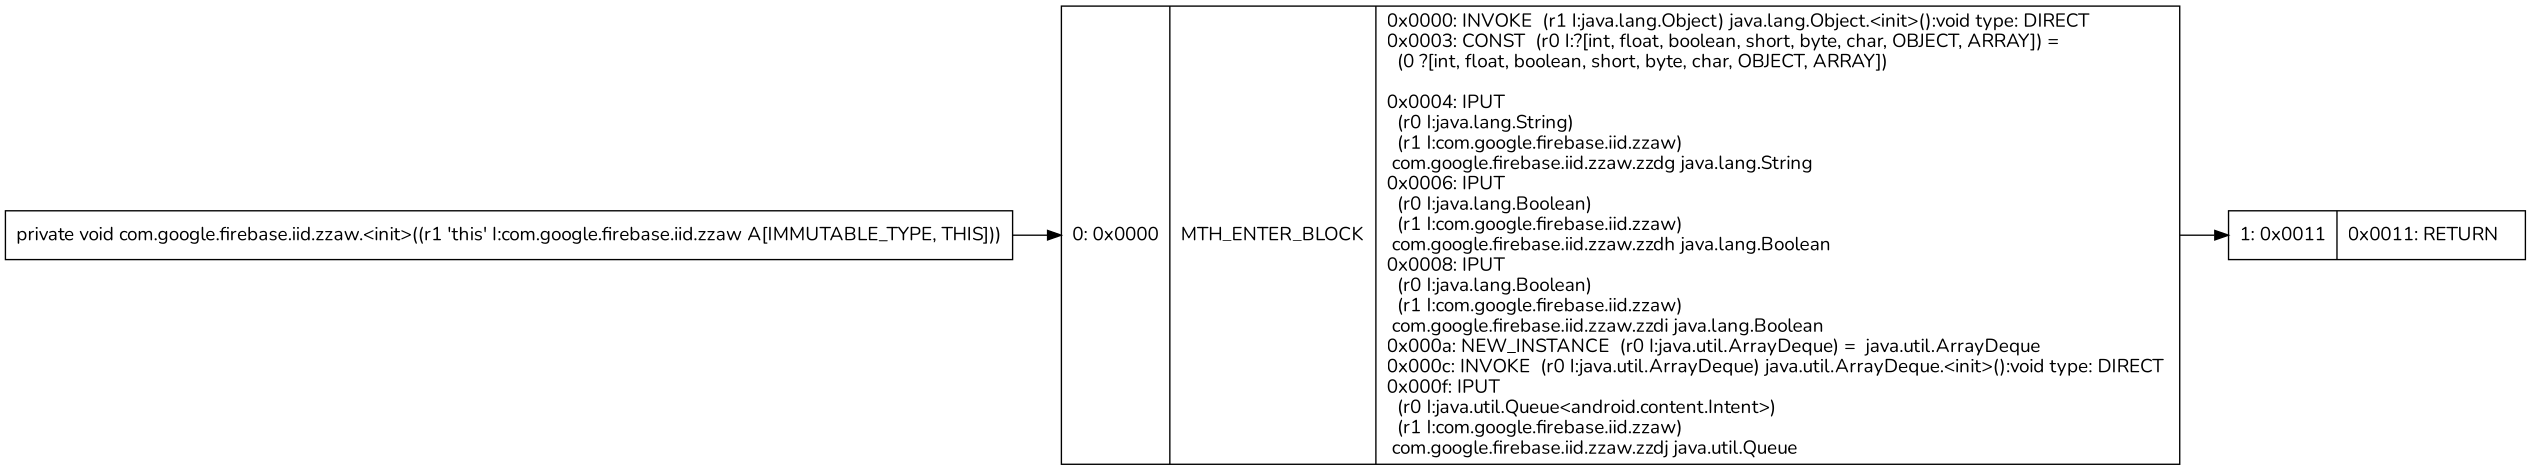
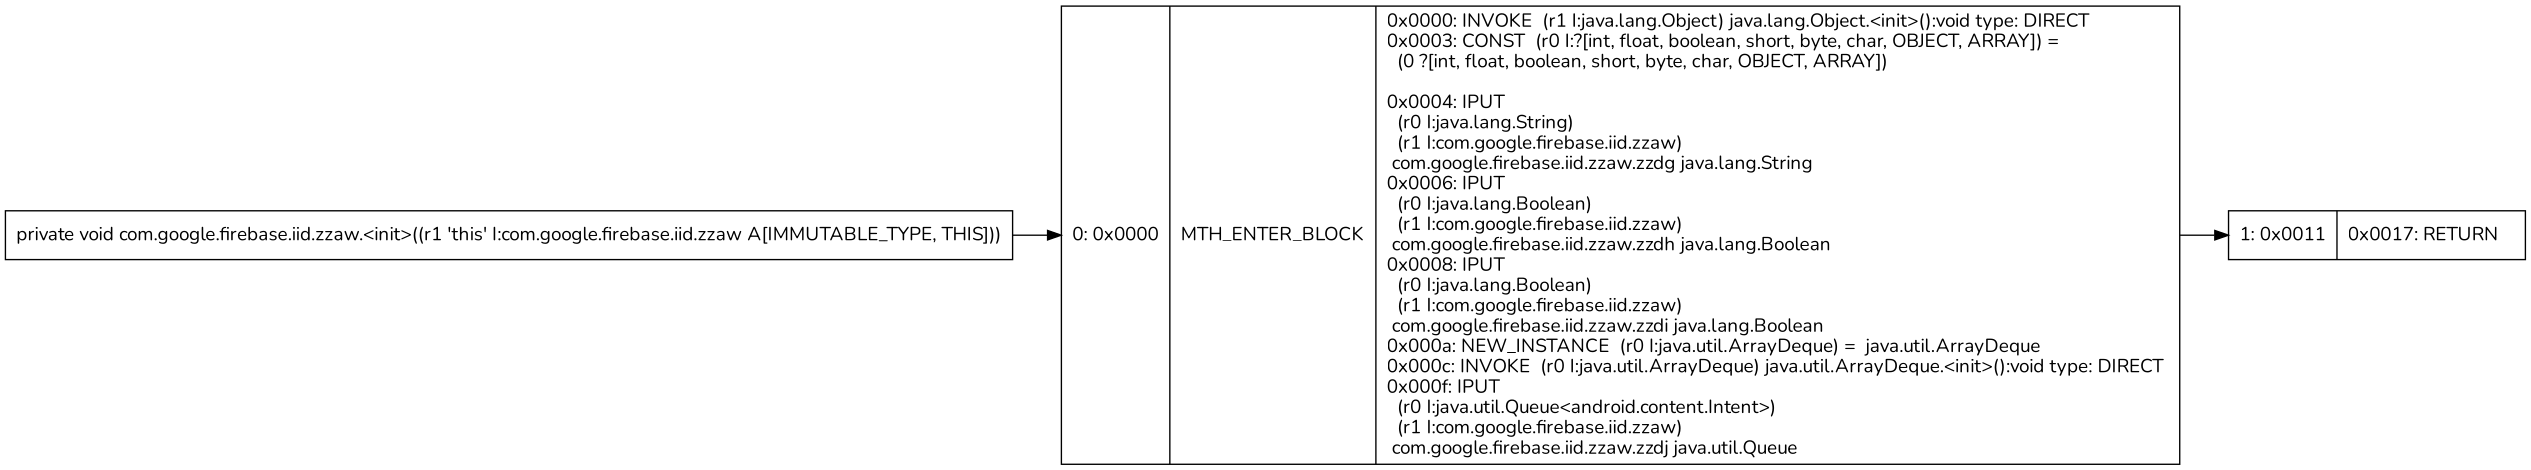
(2431, 235) -> (2431, 235)
